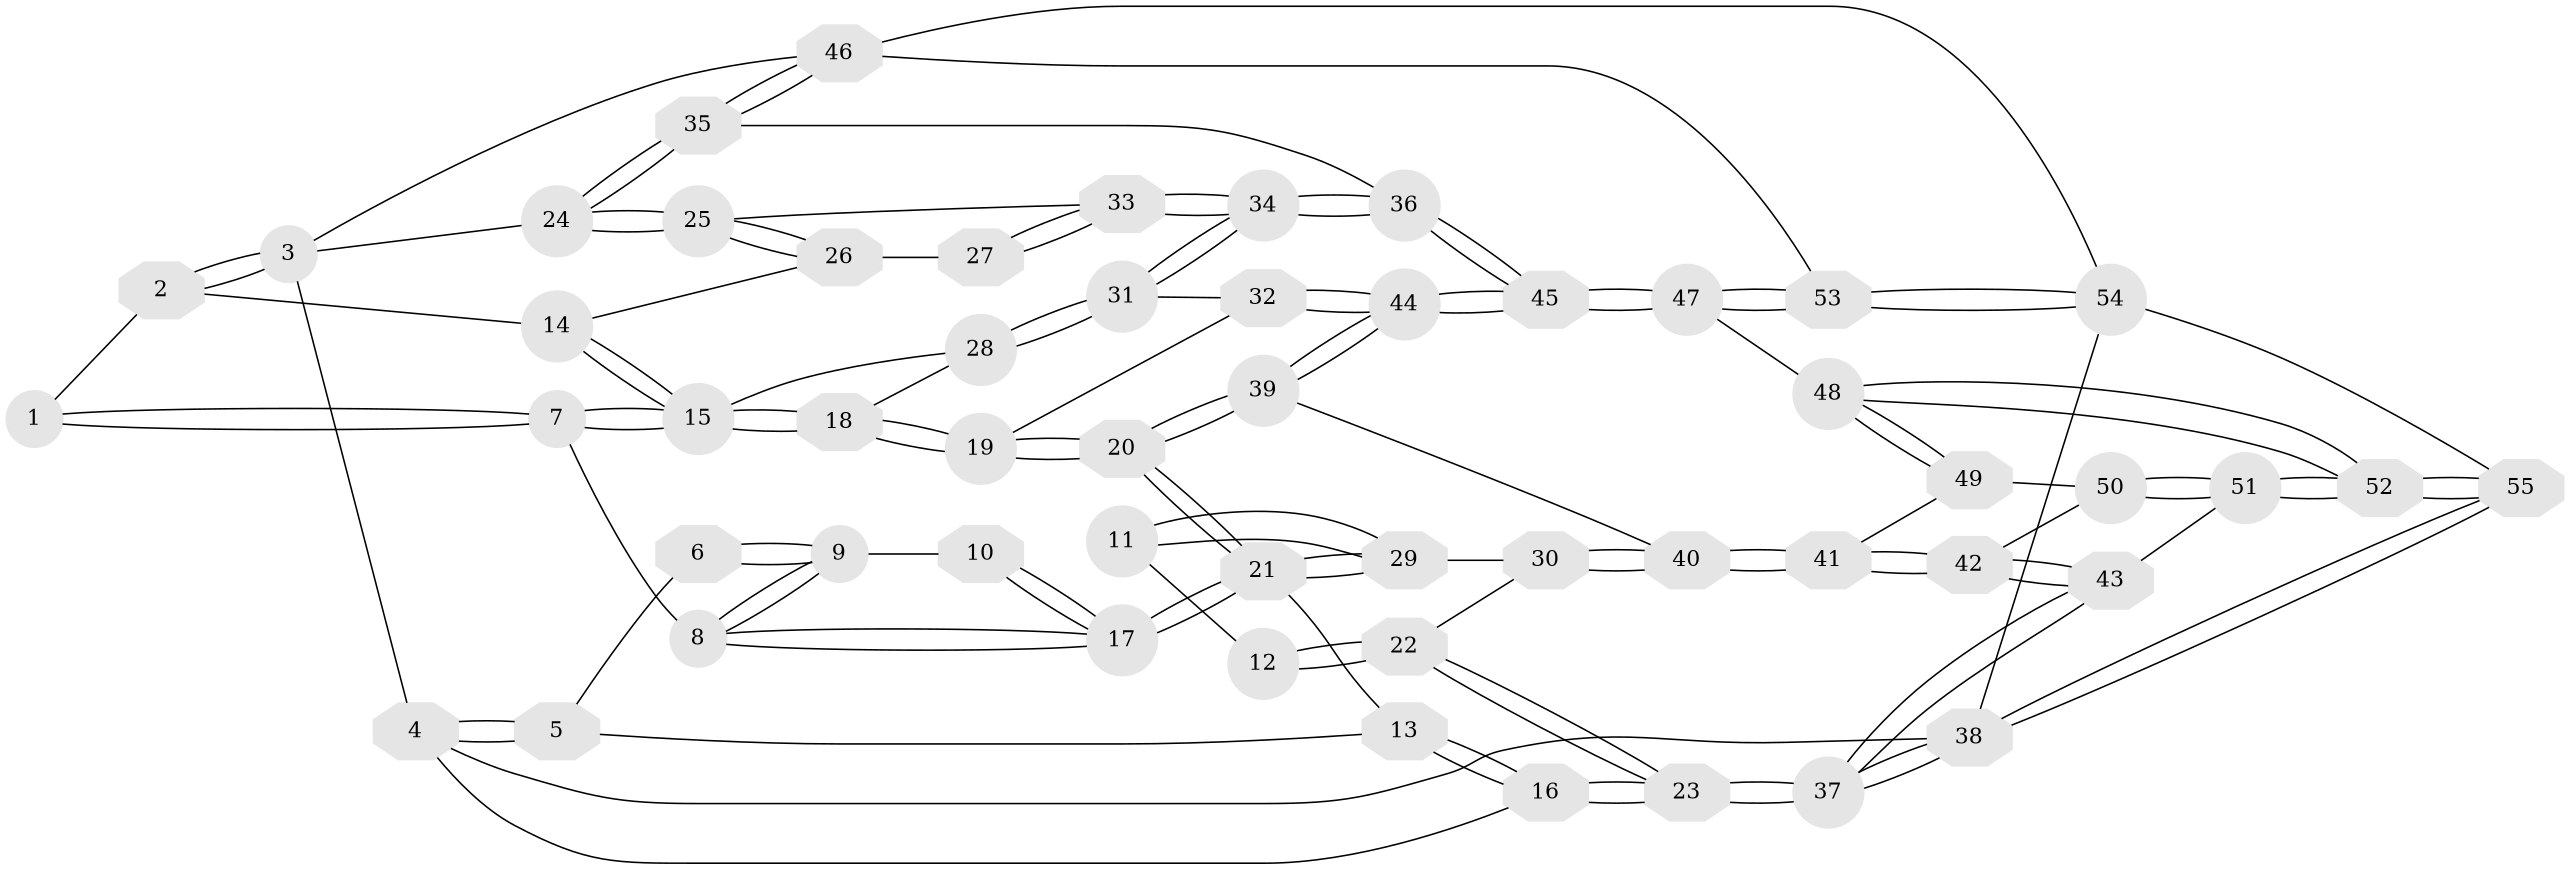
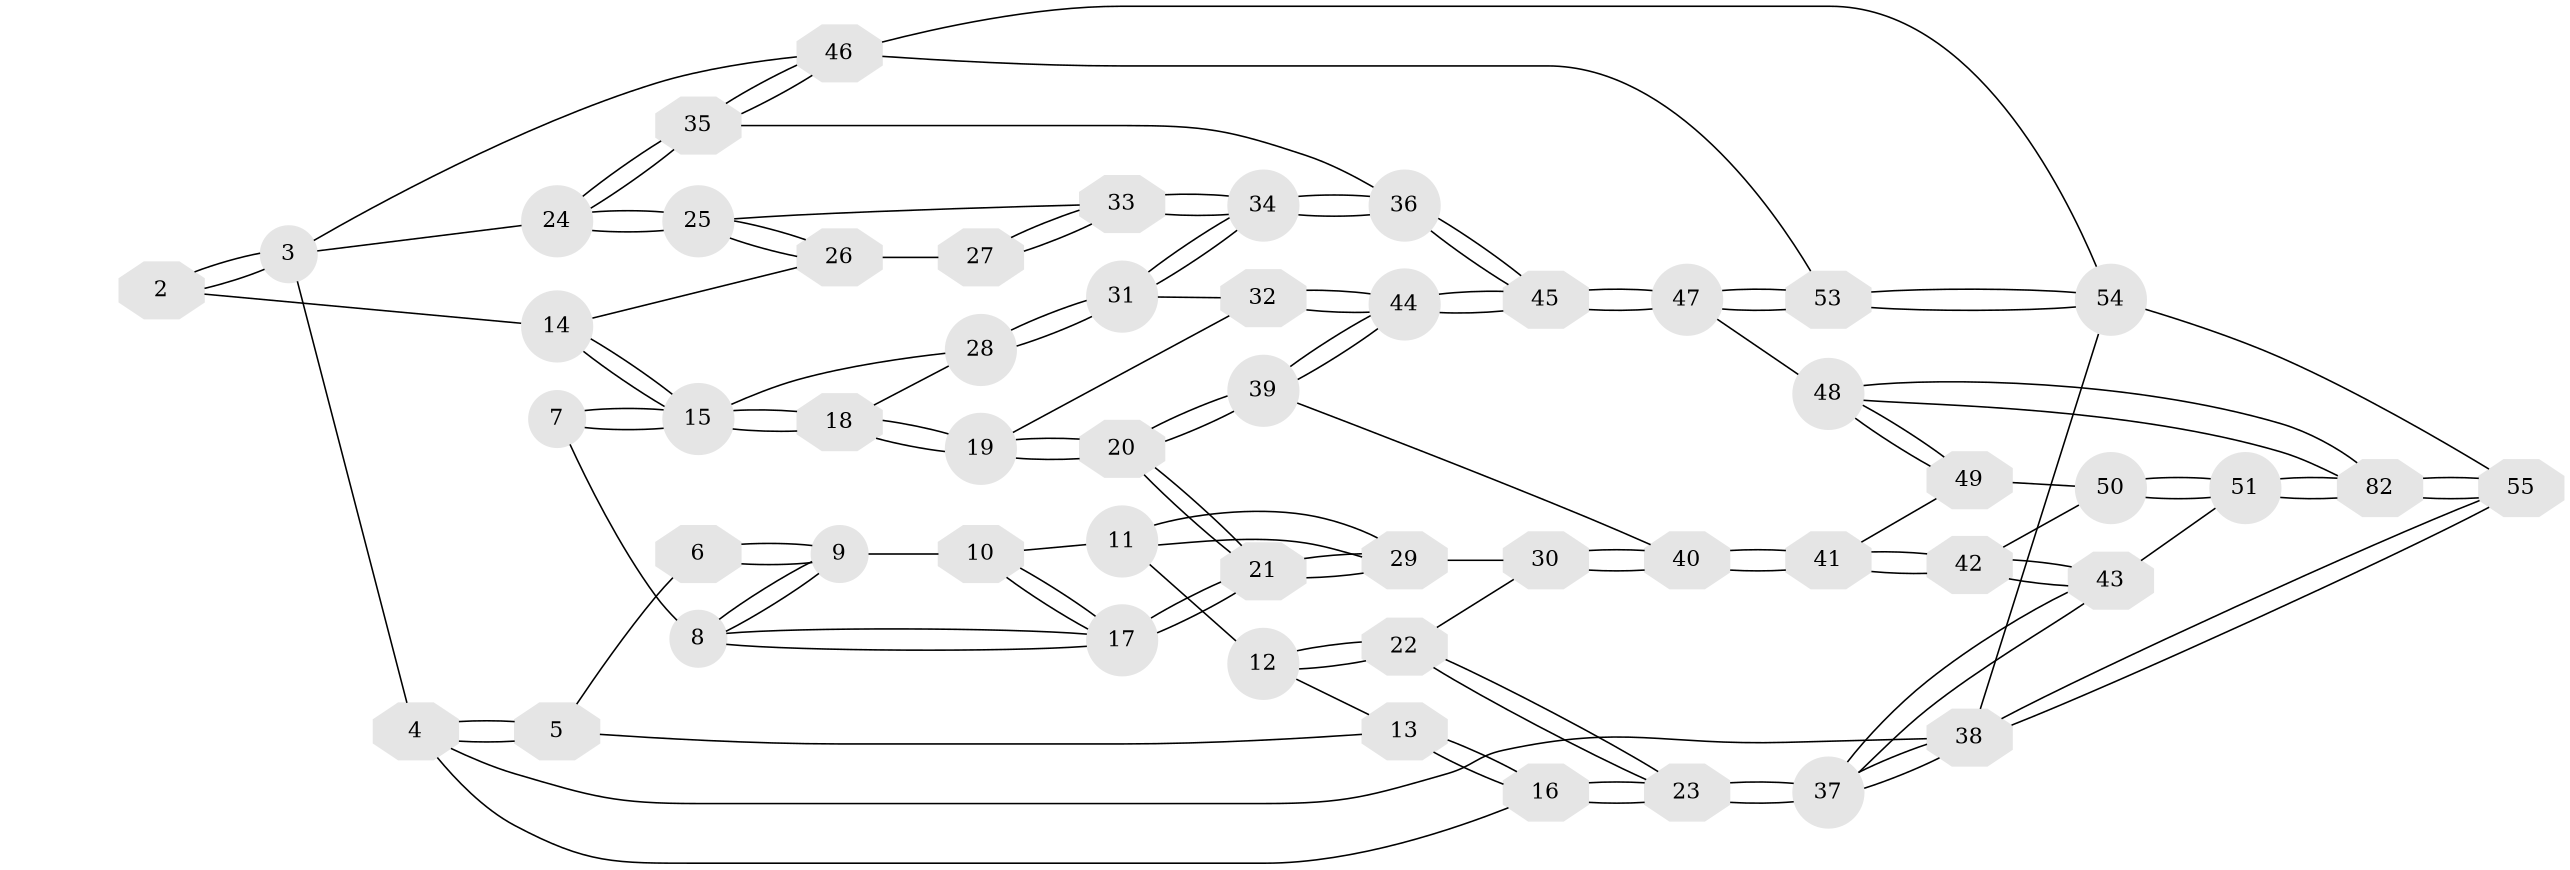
(35, 419) -> none
(2380, 488) -> (2380, 488)
none -> (1055, 547)
(1336, 654) -> (1333, 697)
